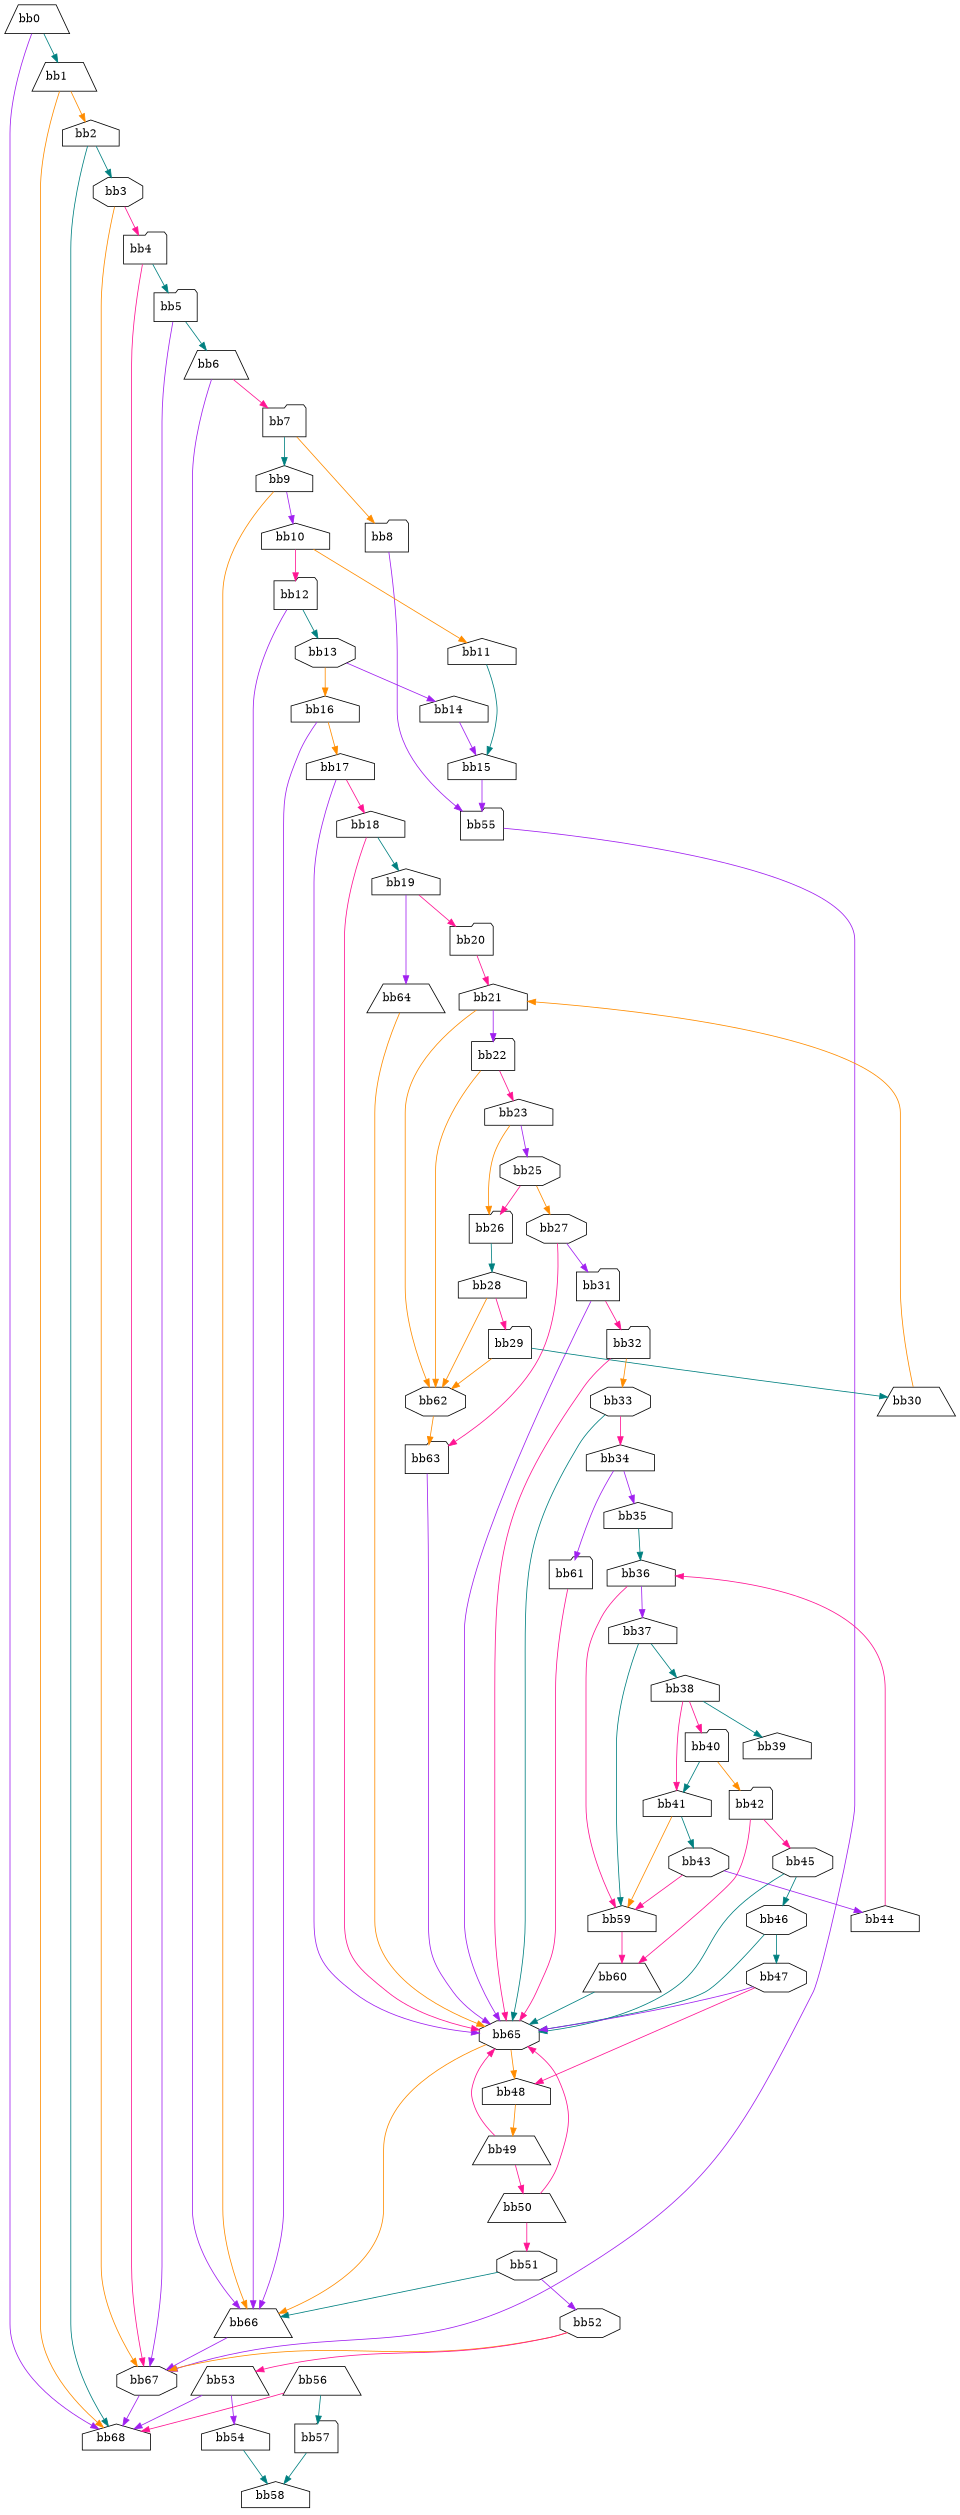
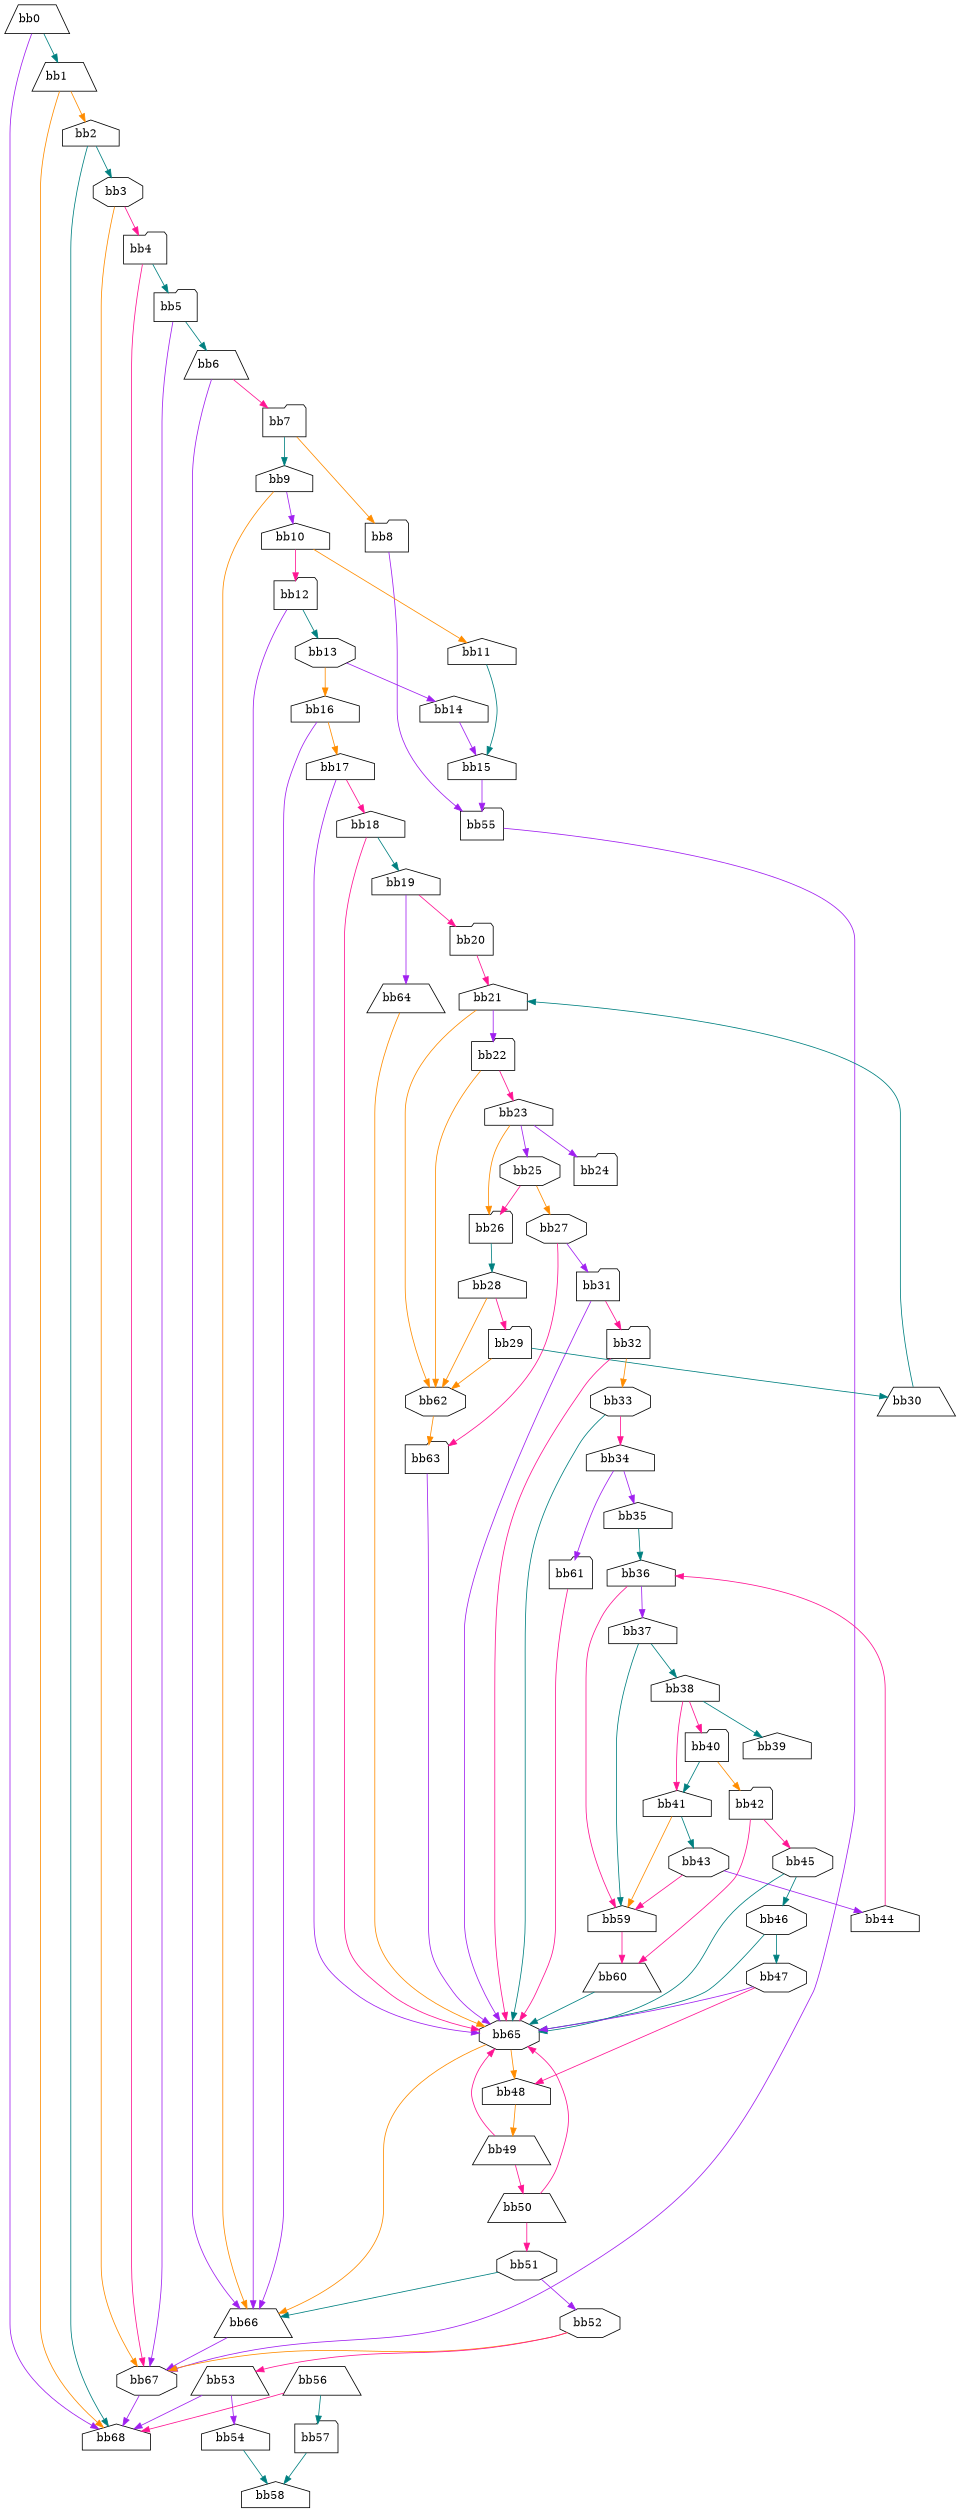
(863, 1068) -> (863, 1068)
none -> (596, 1171)
